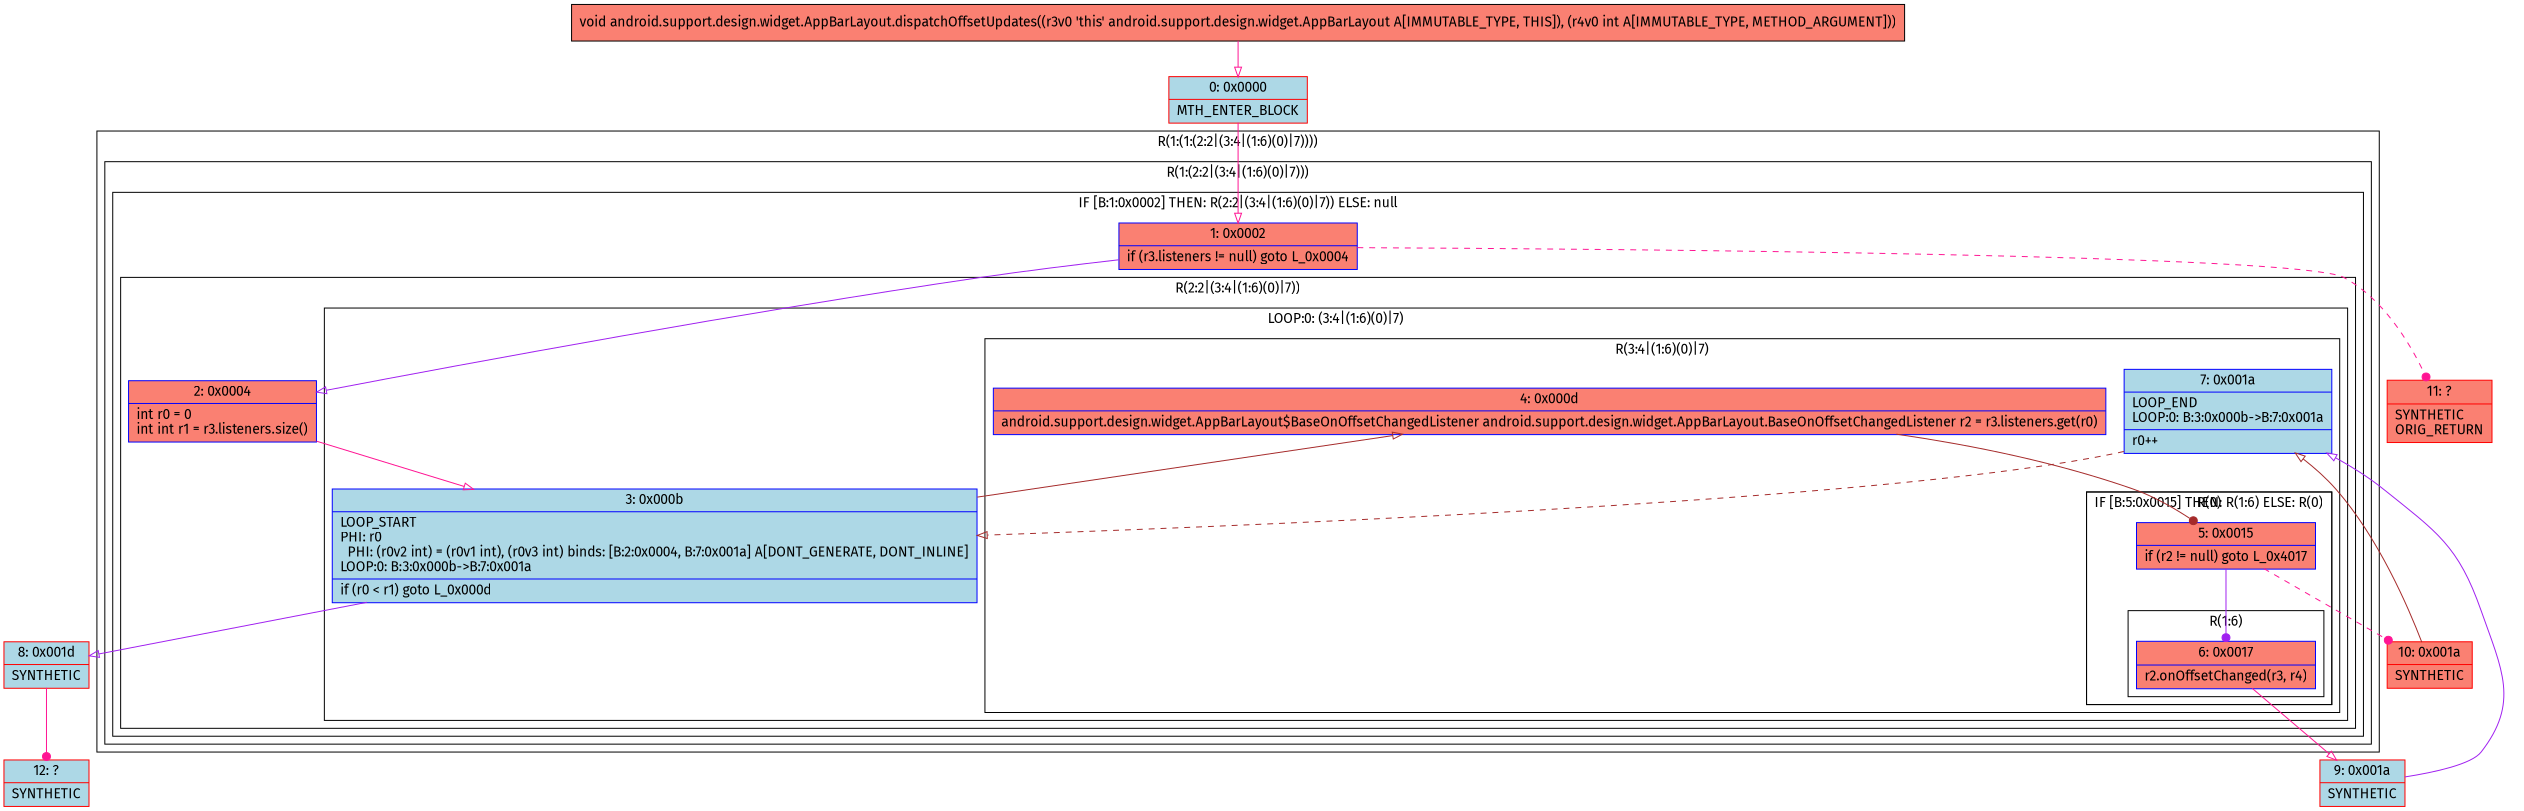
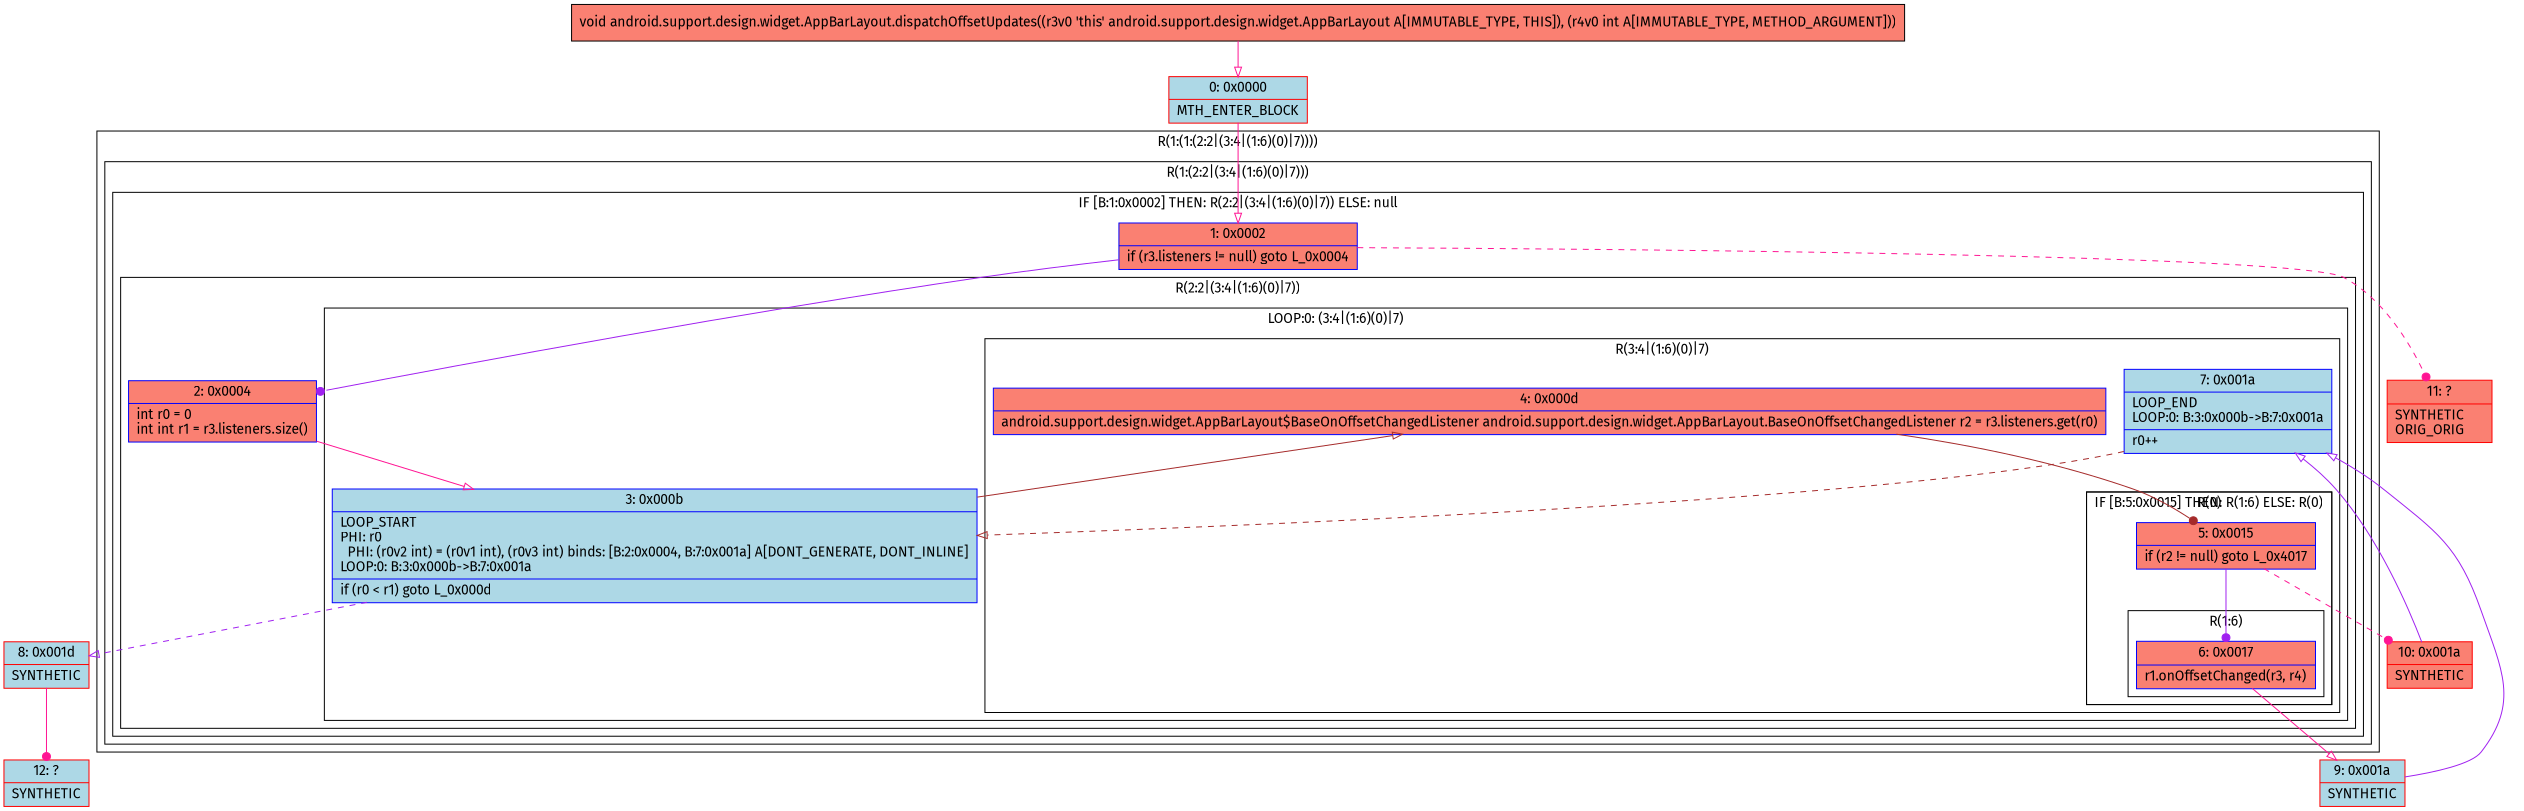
(722, 319) -> (722, 319)
(2440, 430) -> (2430, 430)
(2388, 567) -> (2388, 567)
(233, 628) -> (233, 628)
(2226, 676) -> (2225, 676)
